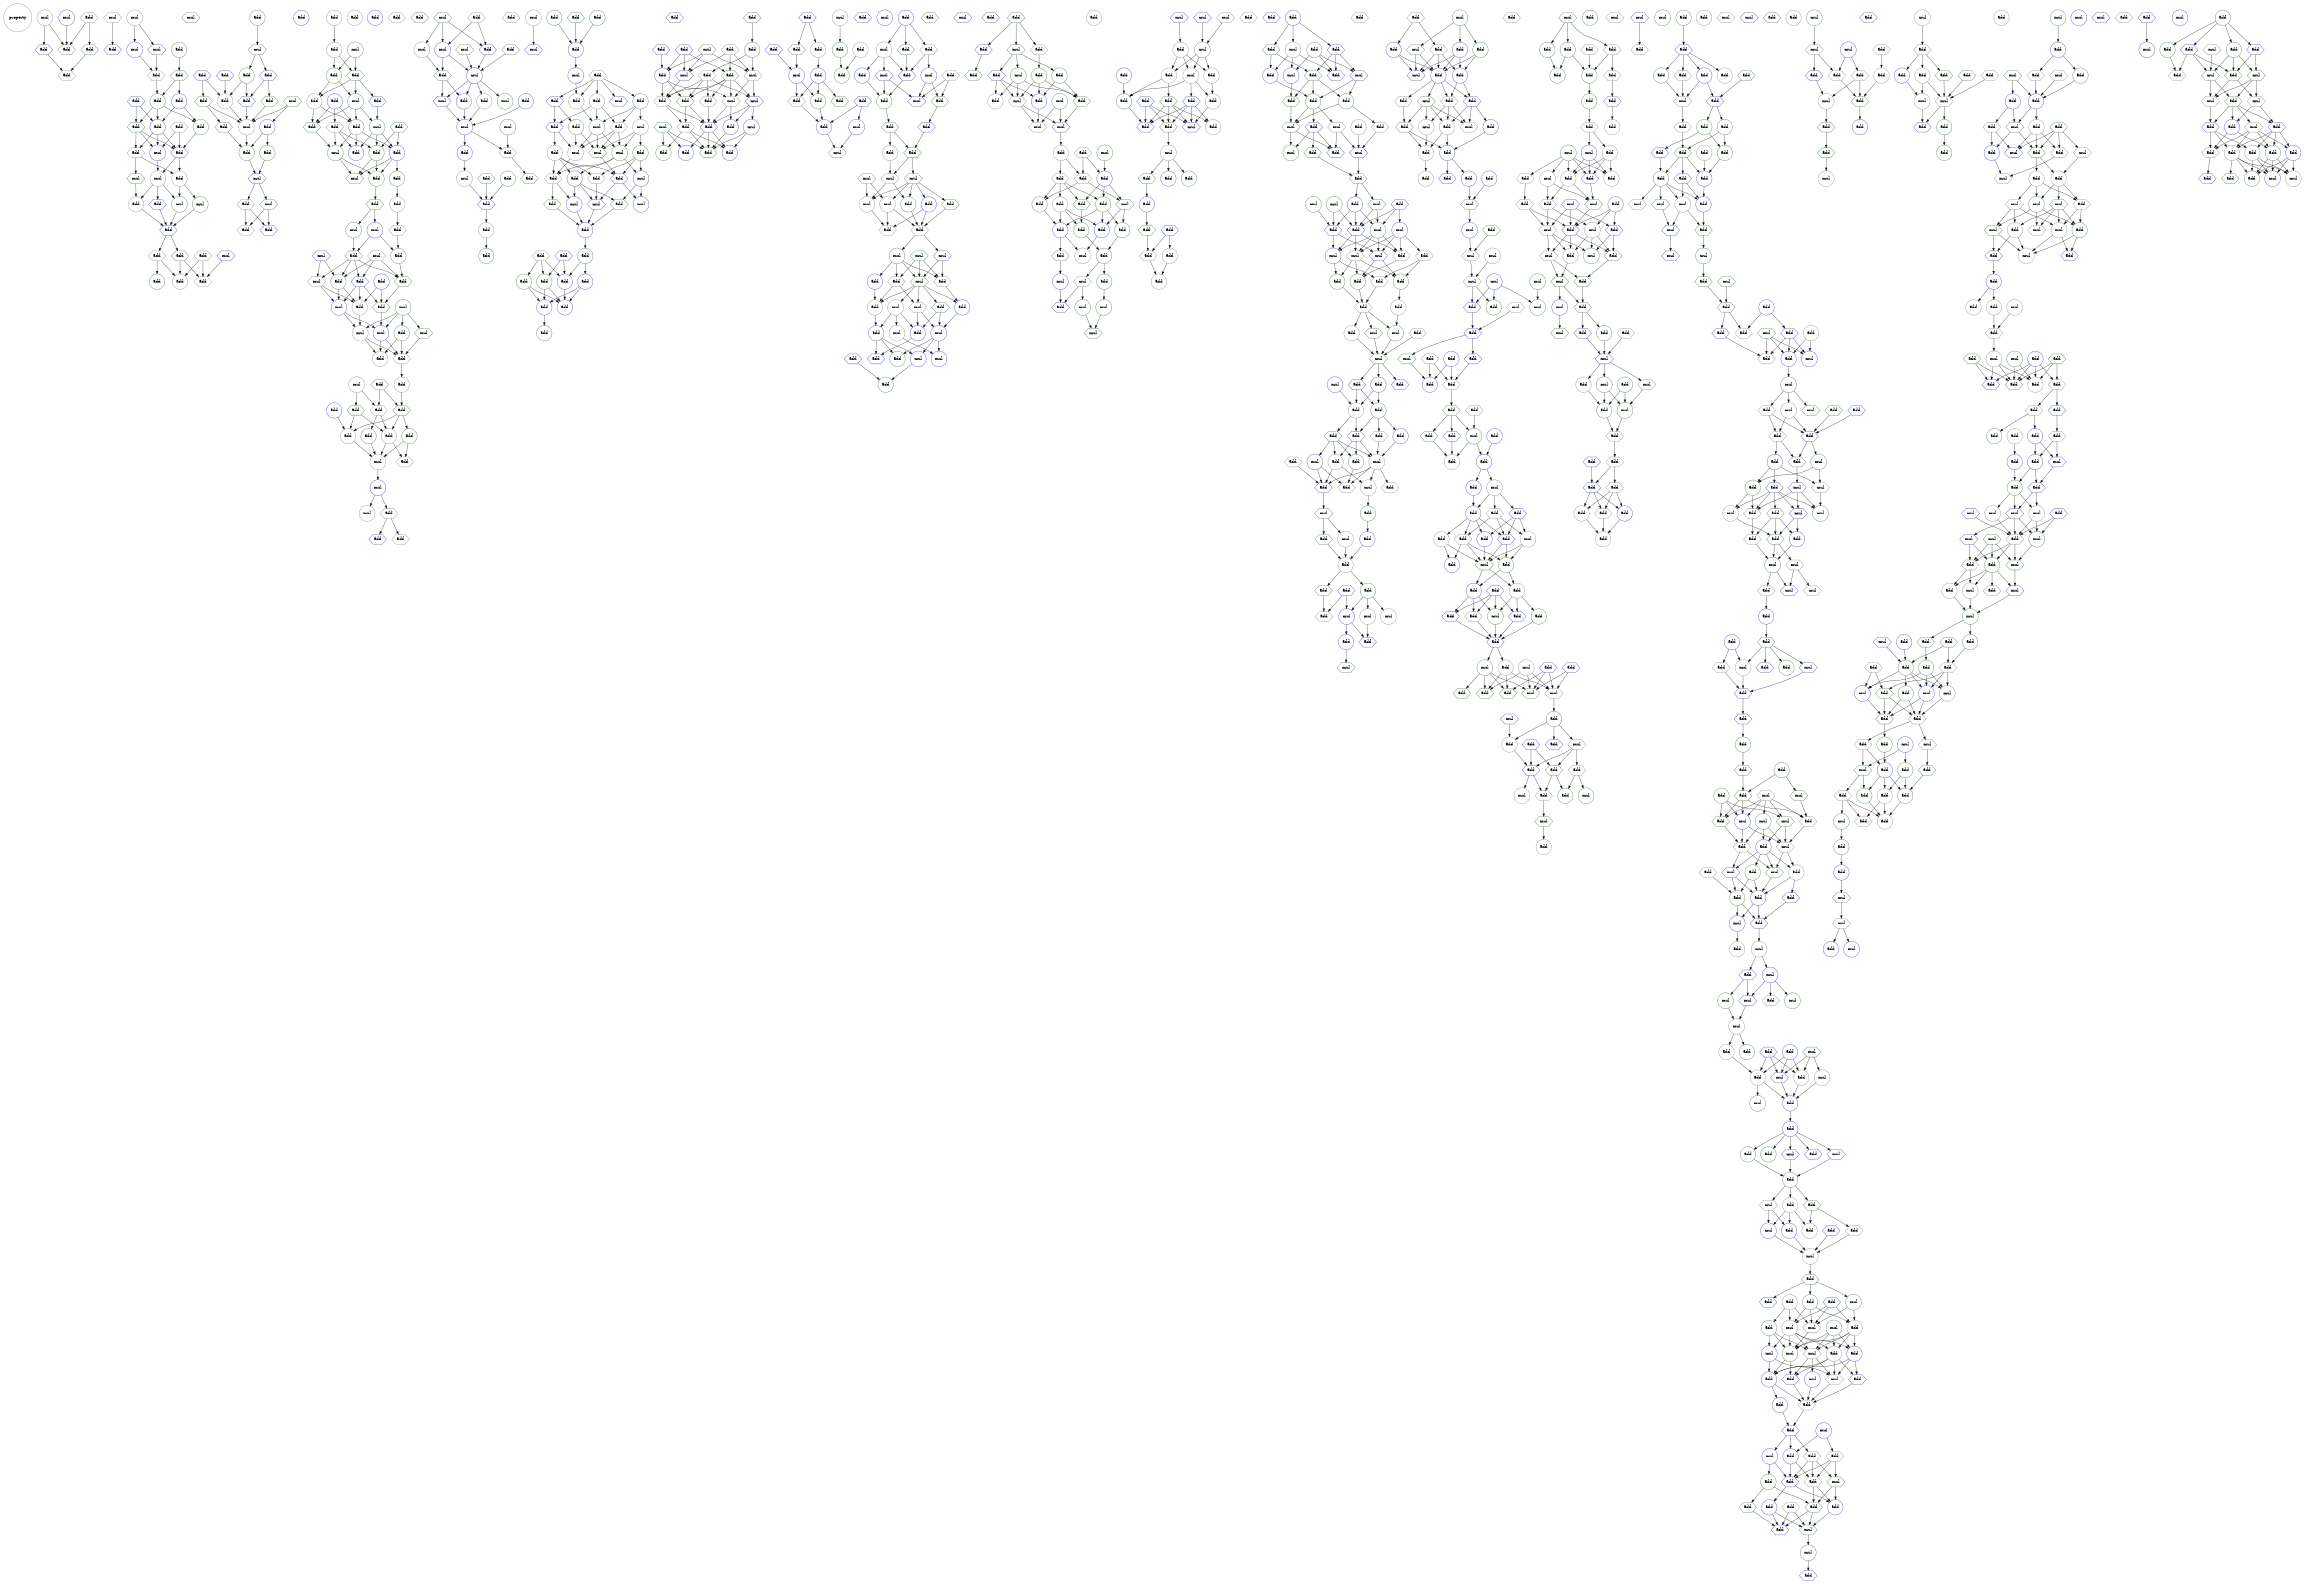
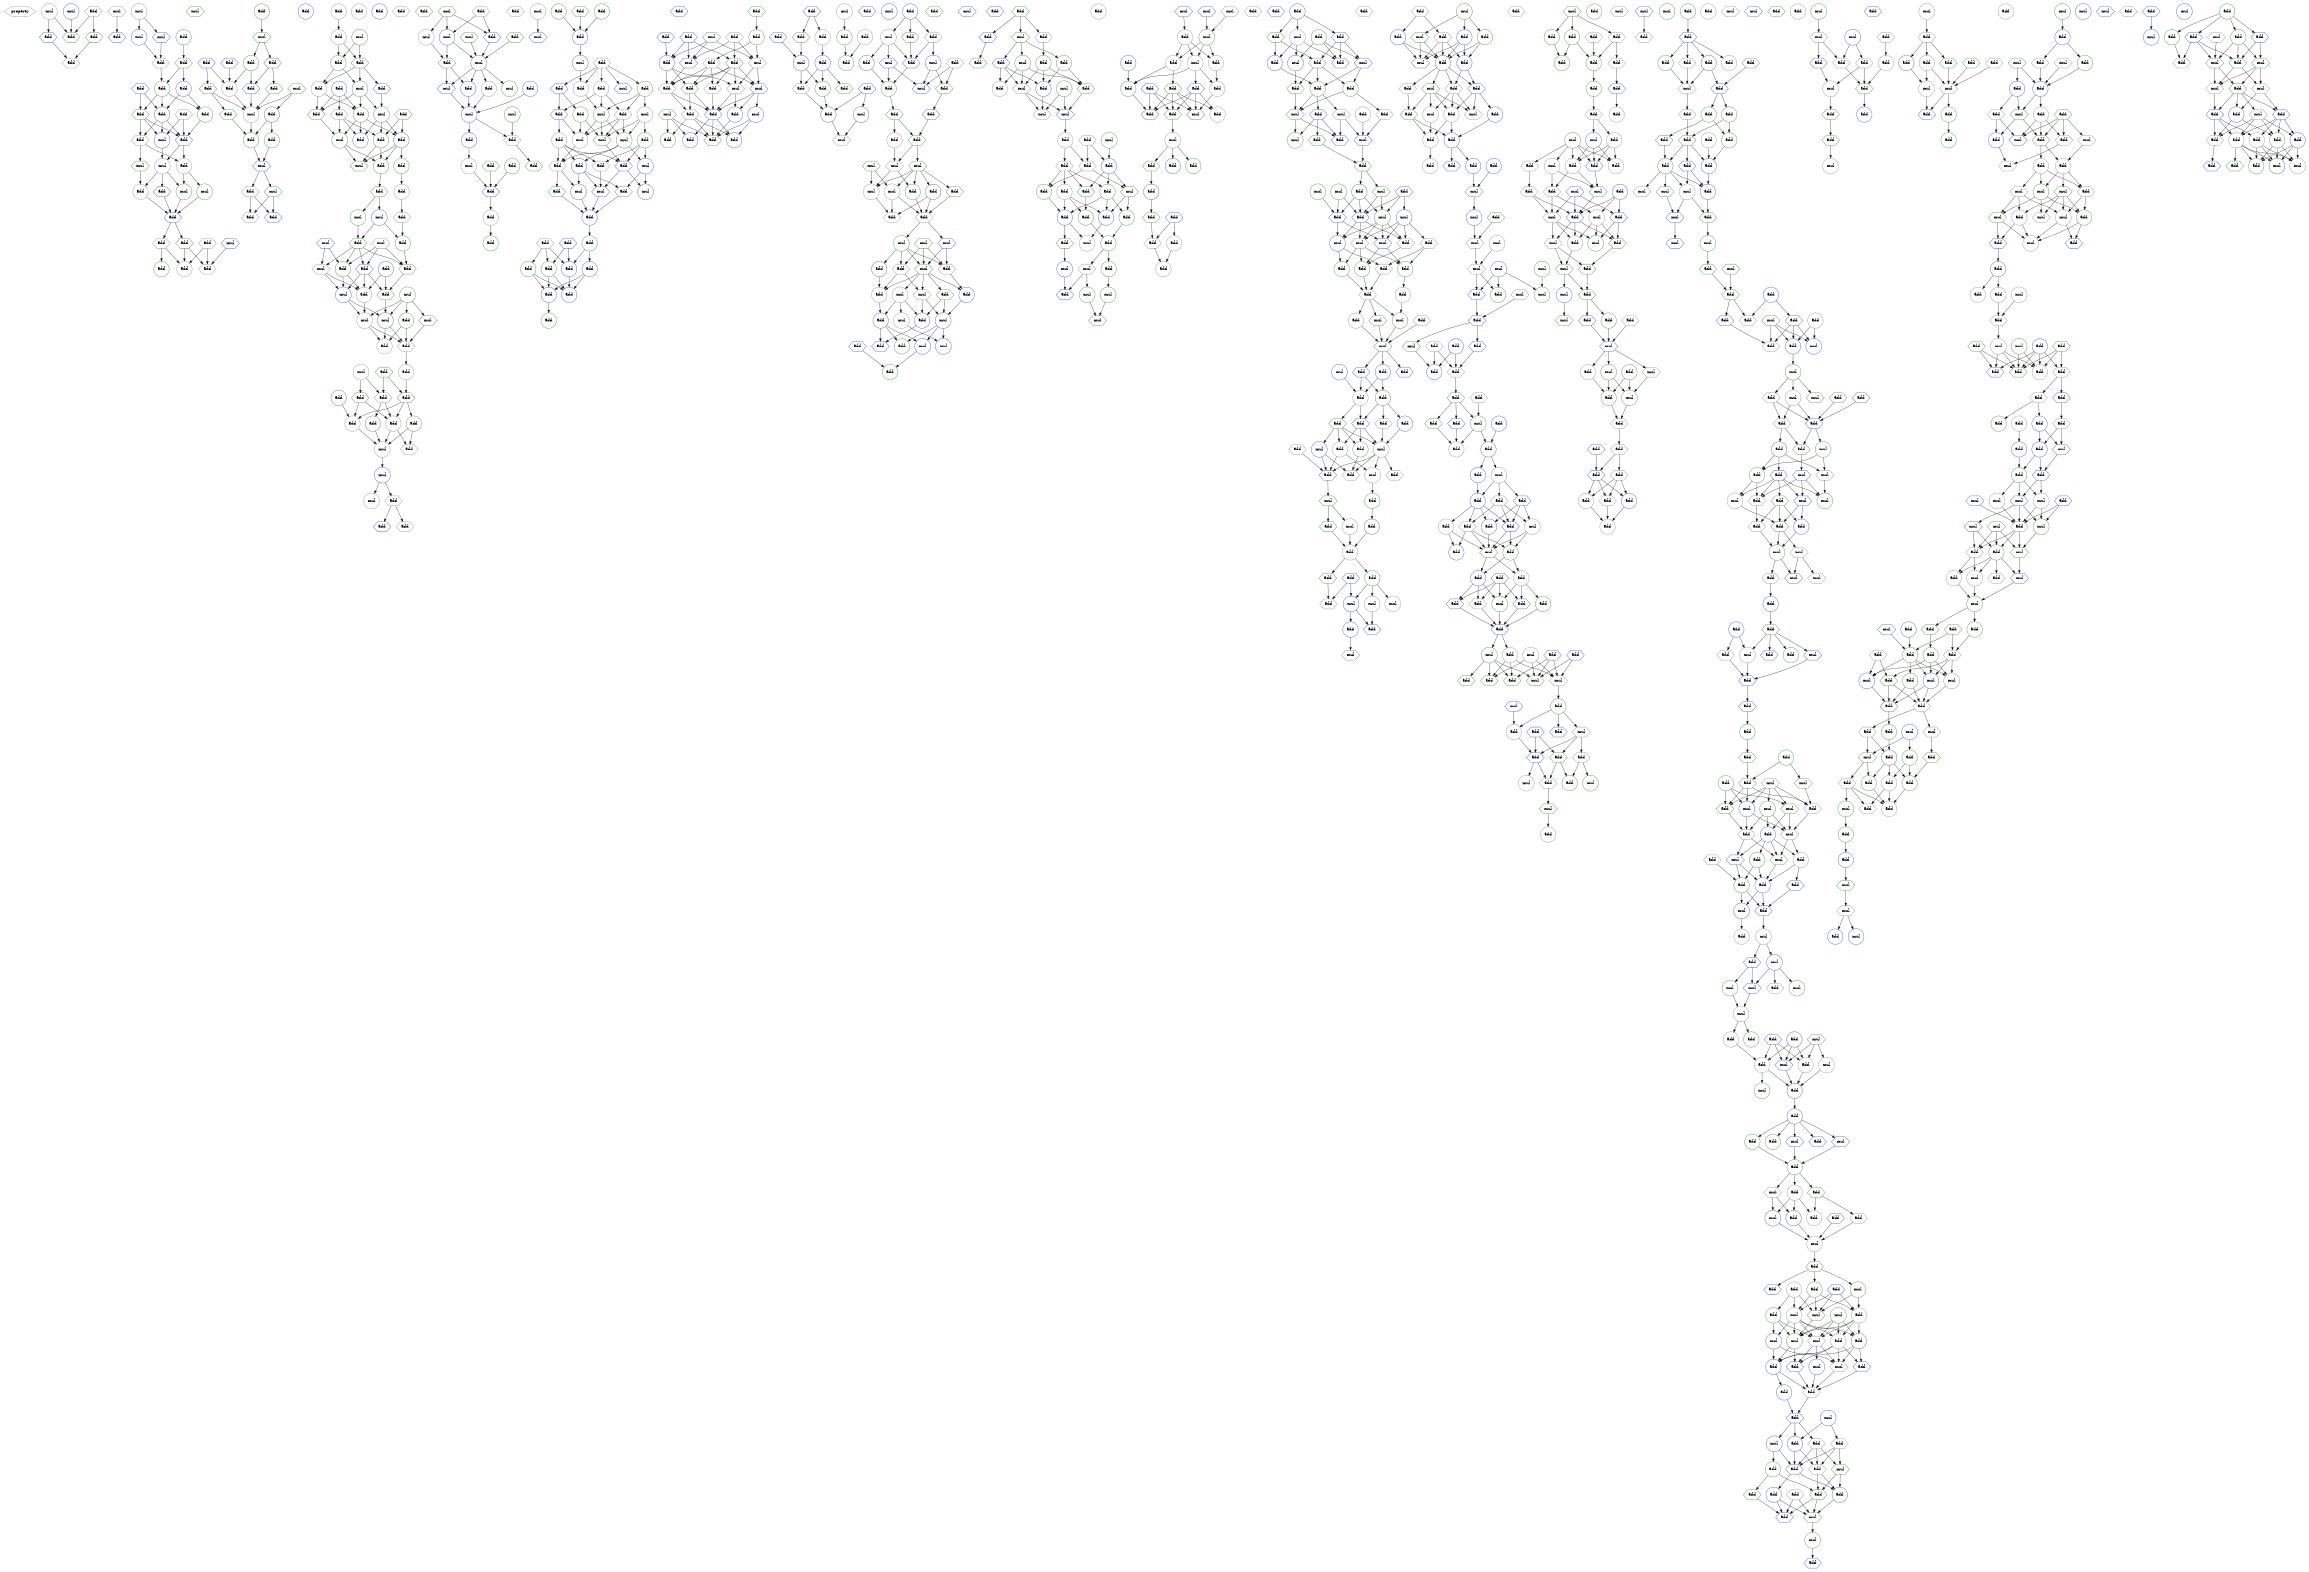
(18, 18) -> (20, 11)
